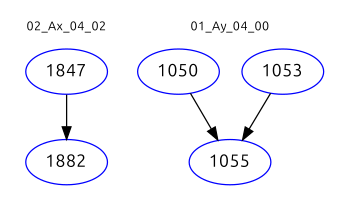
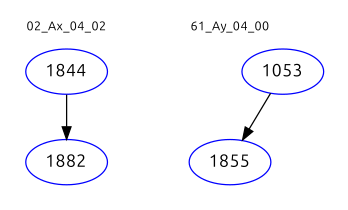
(231, 27) -> (231, 27)
(67, 72) -> (67, 72)
(178, 72) -> none
(230, 162) -> (230, 162)
